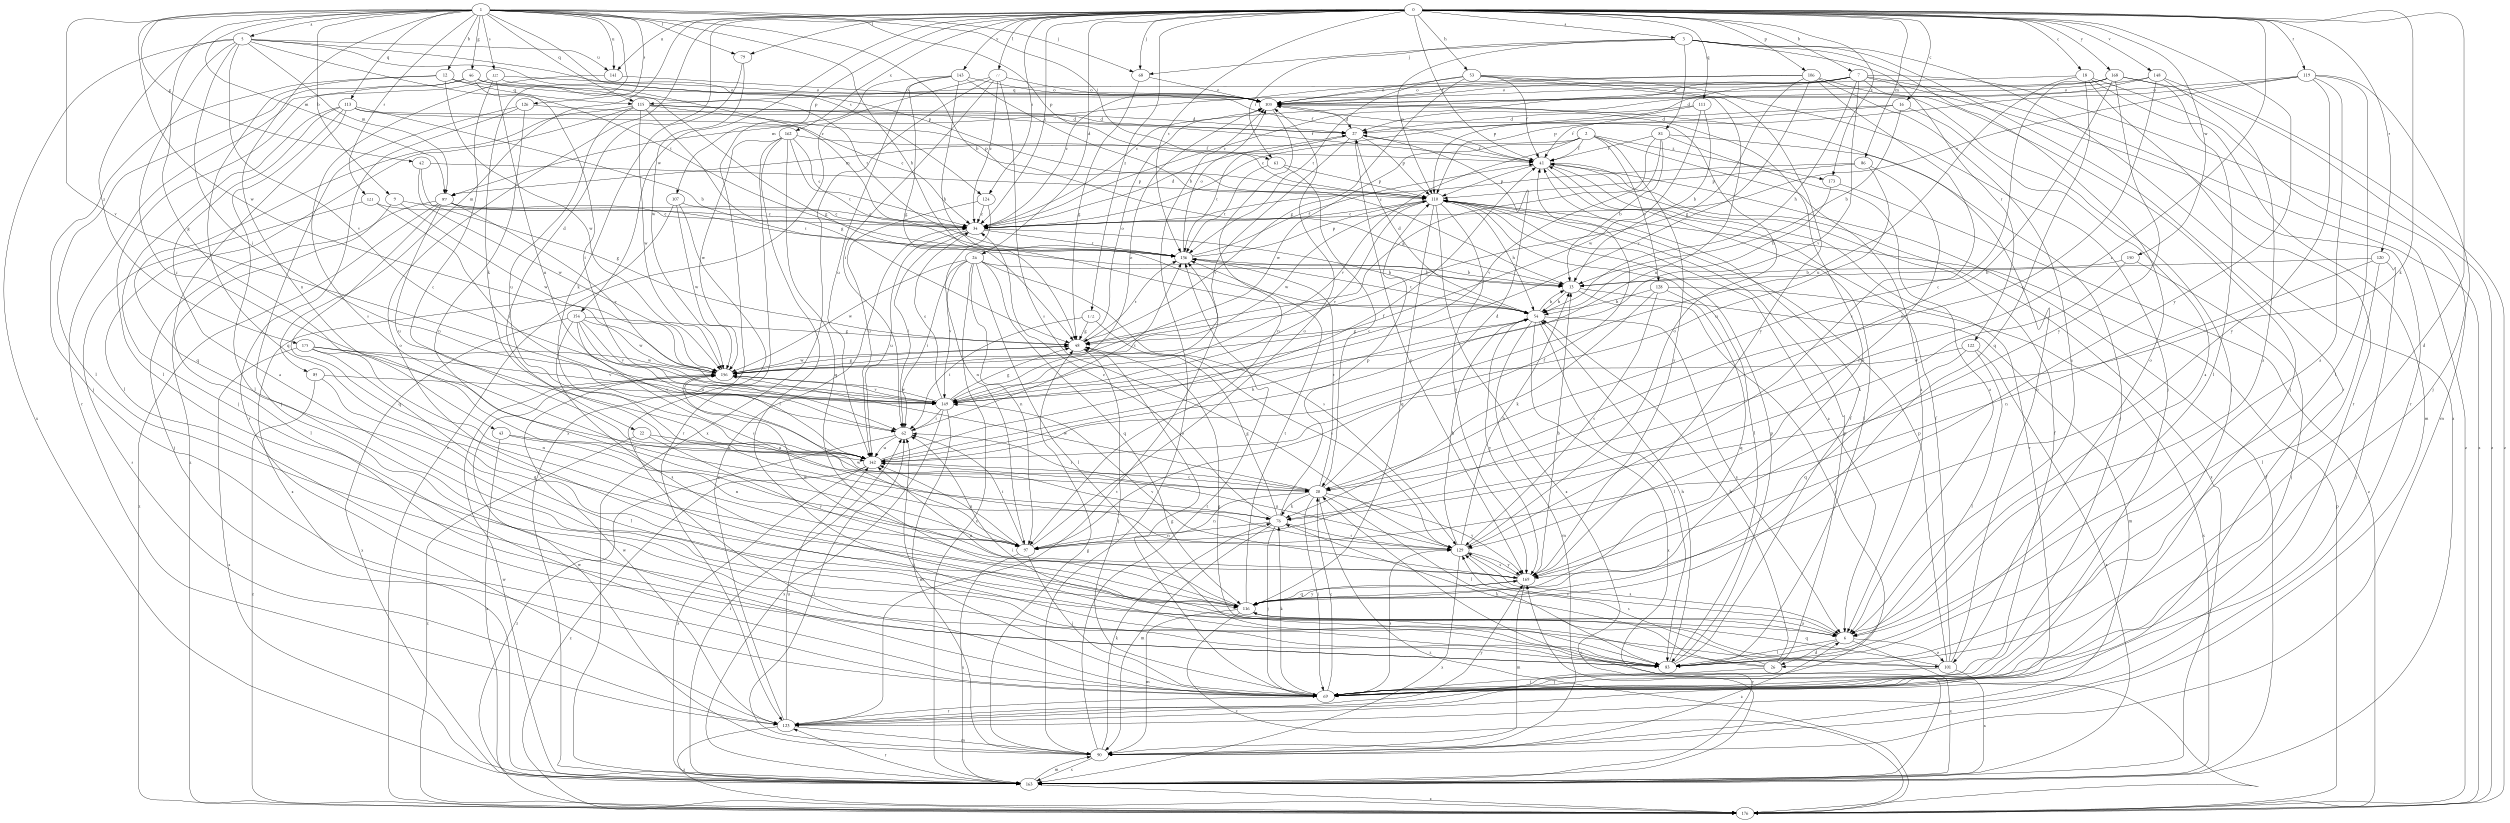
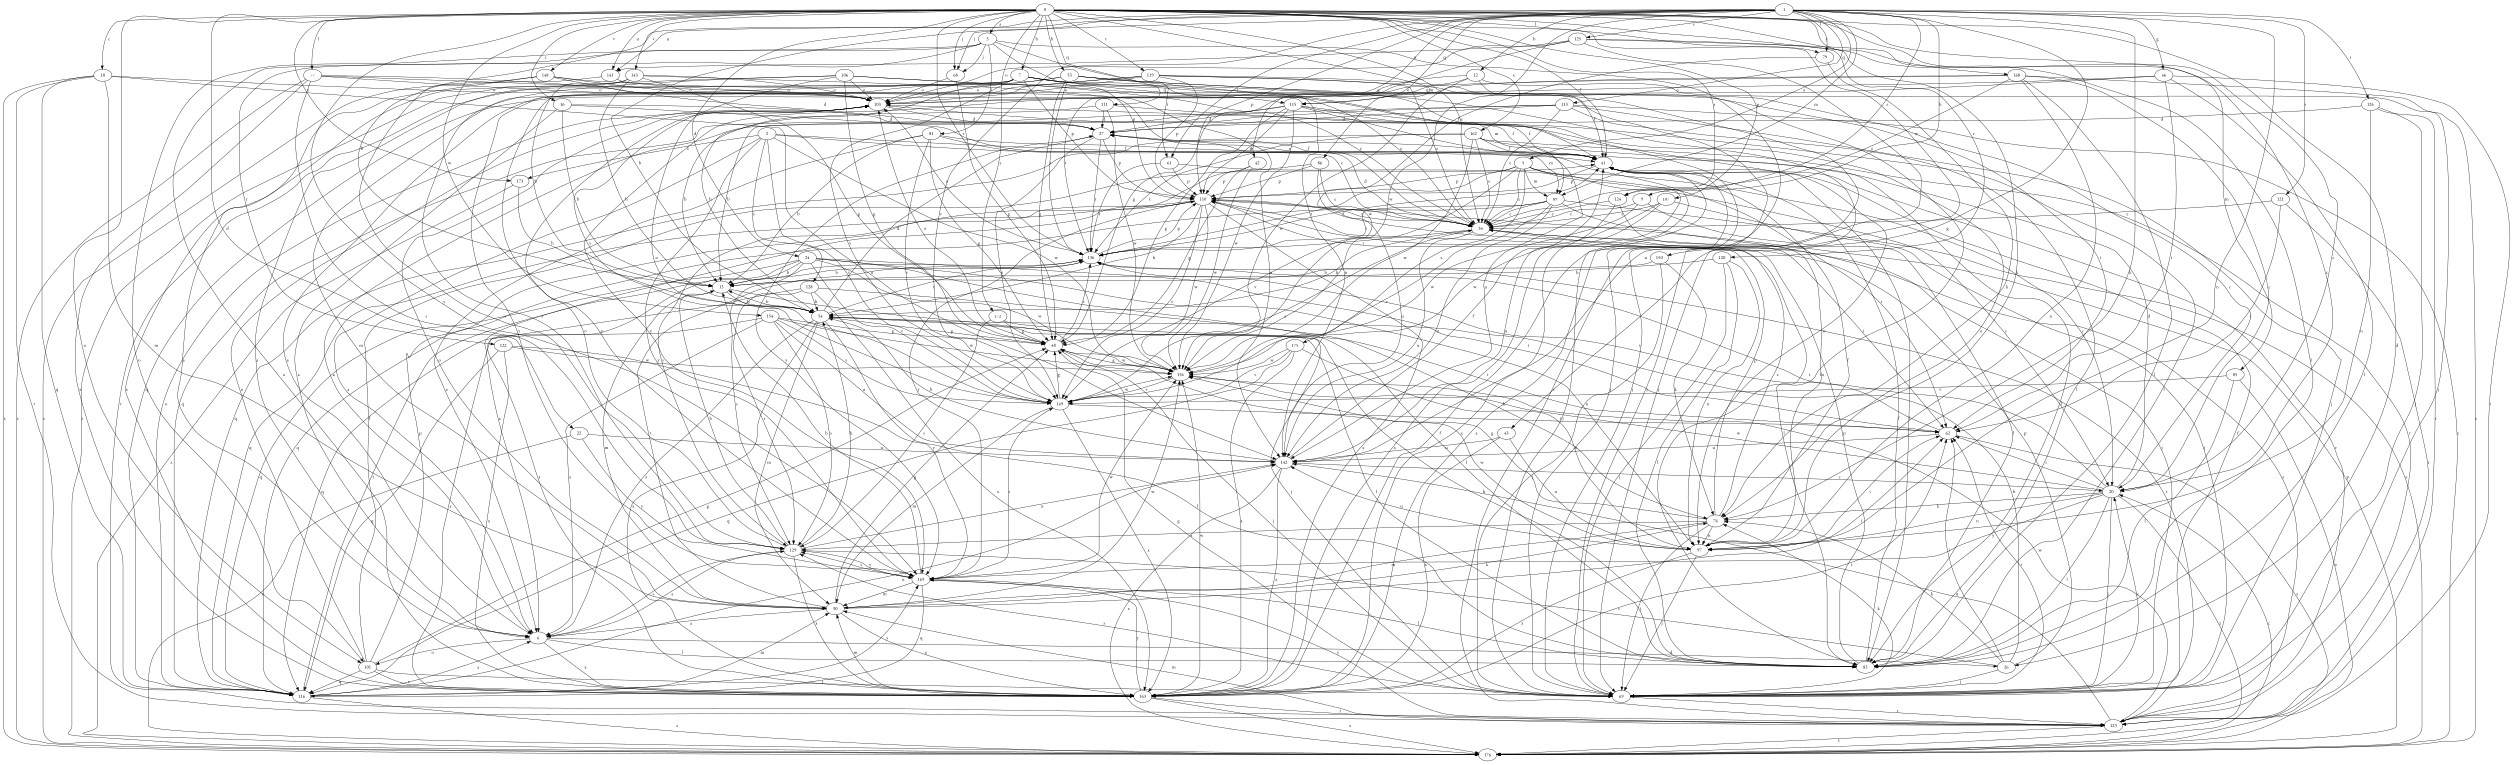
(1716, 23) -> none
(431, 45) -> (1095, 62)
none -> (1392, 620)
